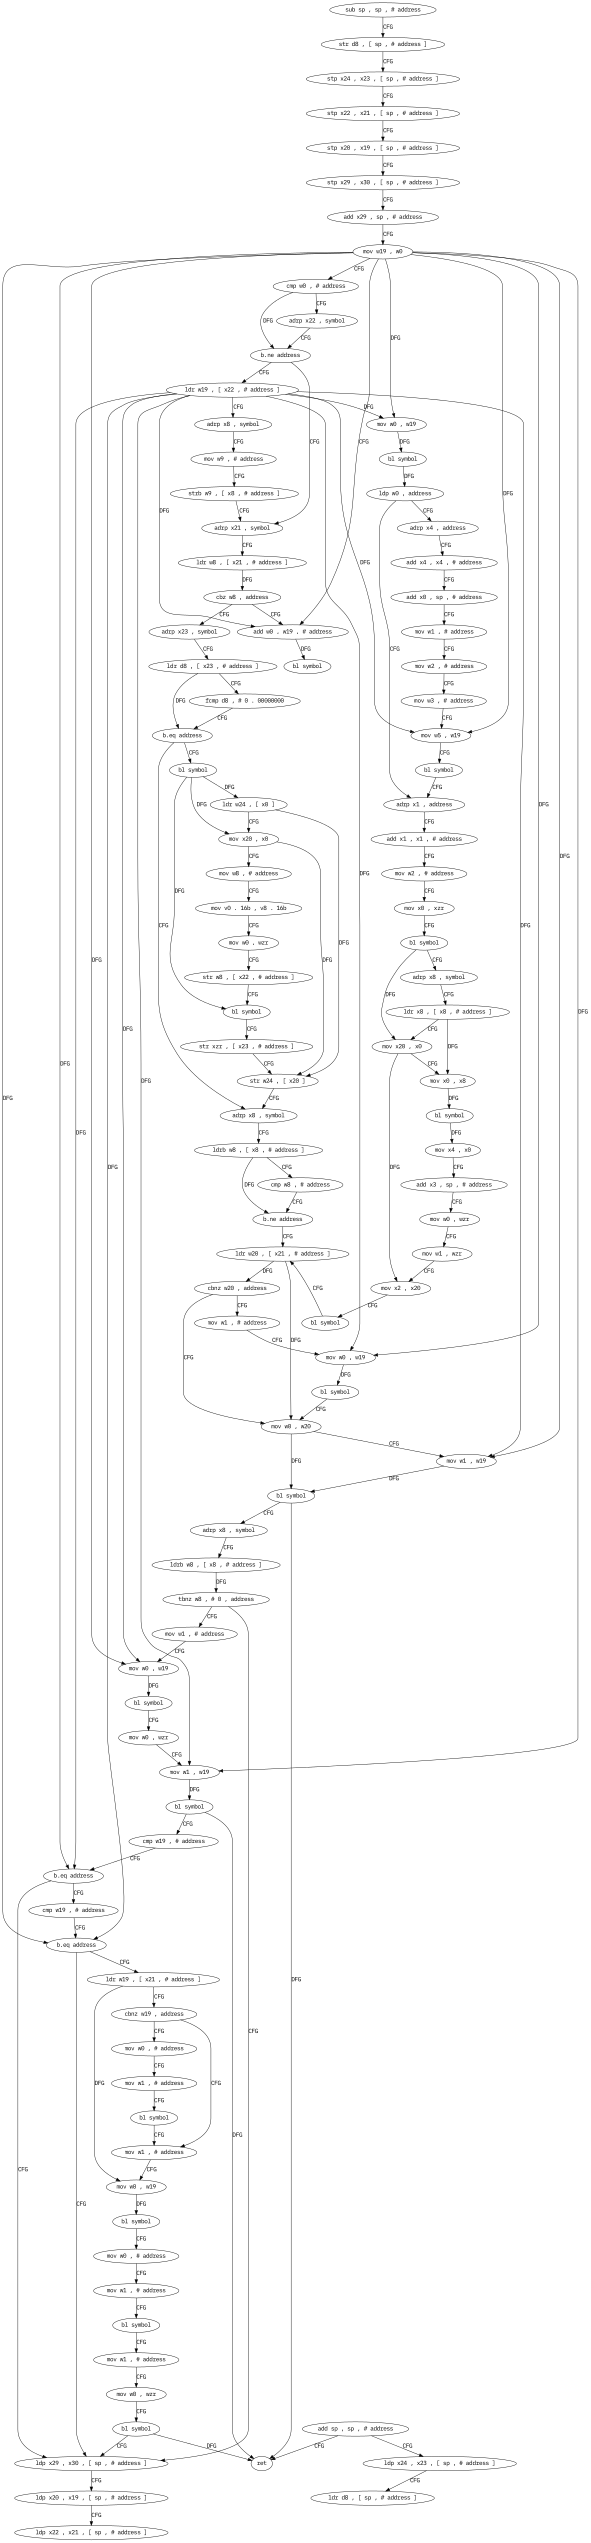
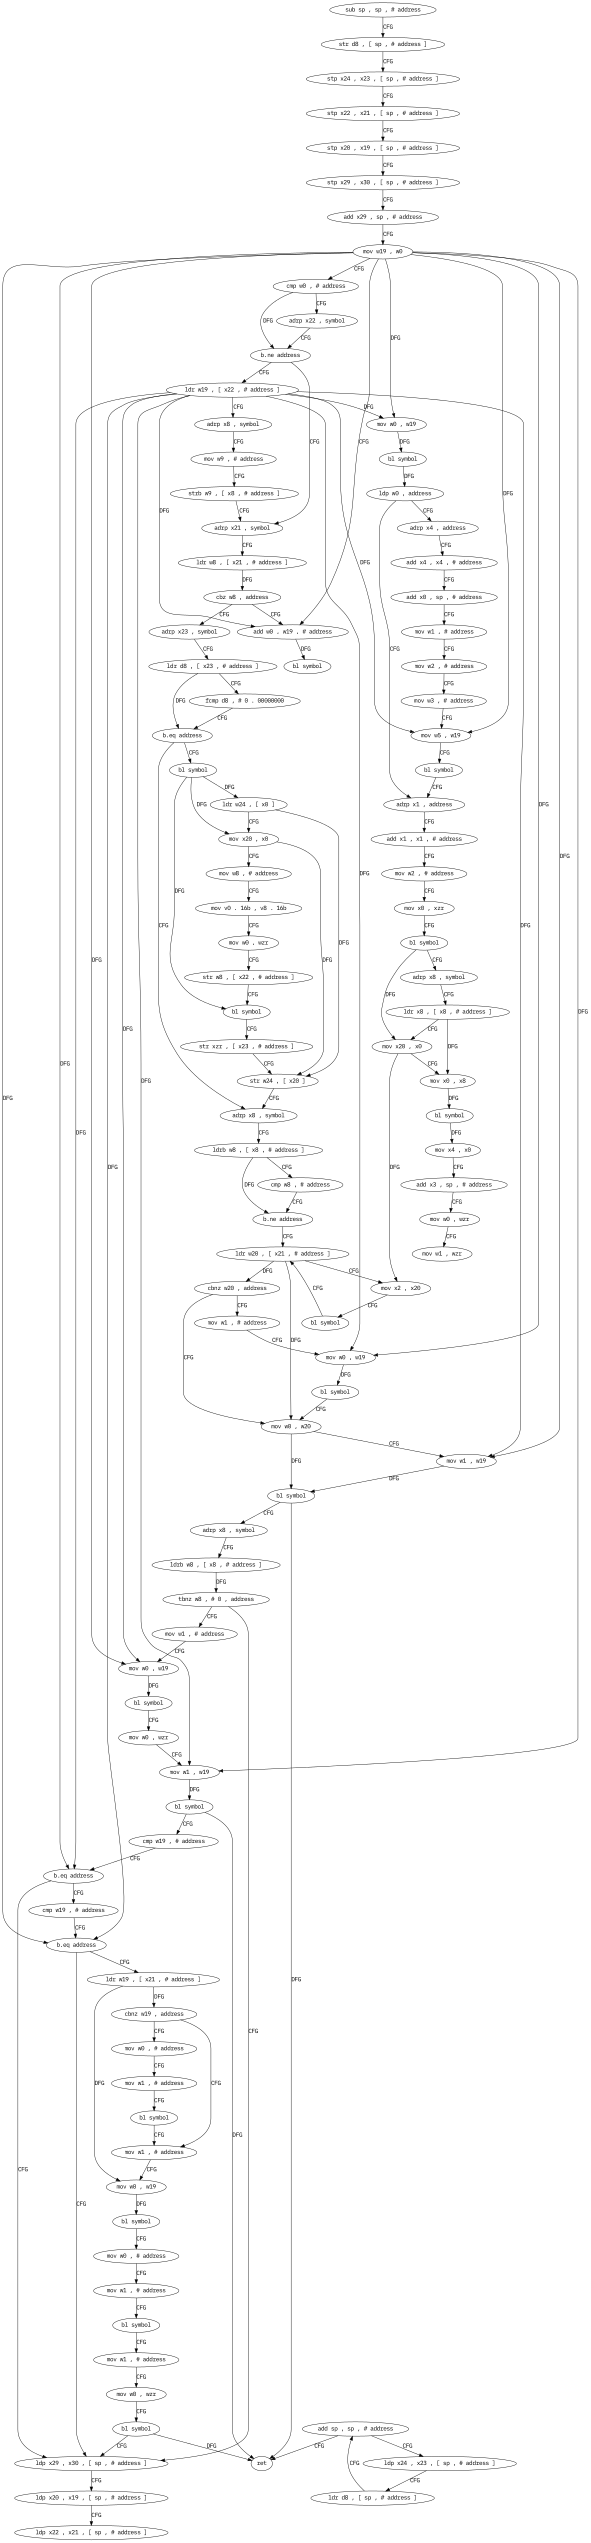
(423, 1270) -> (342, 1271)
(159, 1997) -> (159, 1997)
none -> (349, 2468)
